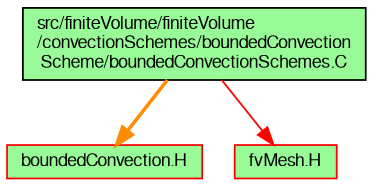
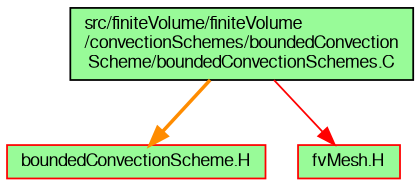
(105, 162) -> (136, 162)
